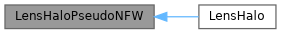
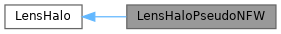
(183, 17) -> (111, 17)
